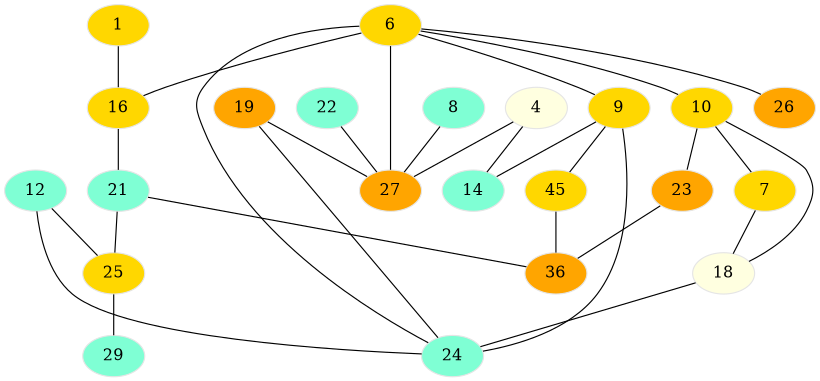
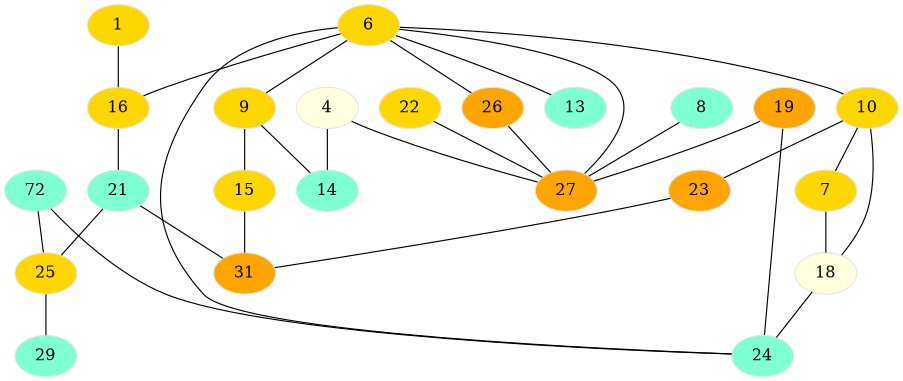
(327, 108) -> (410, 108)
none -> (575, 108)
none -> (530, 149)
(36, 191) -> (36, 191)
(556, 191) -> (245, 191)
(556, 273) -> (245, 273)
(608, 277) -> none
